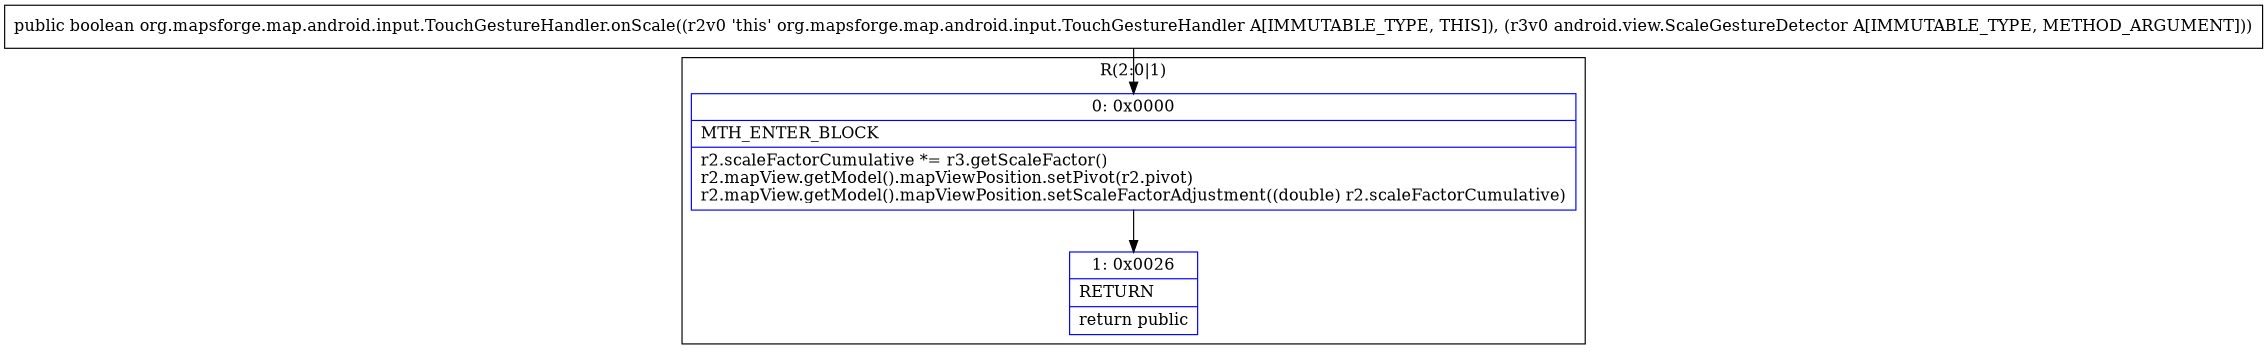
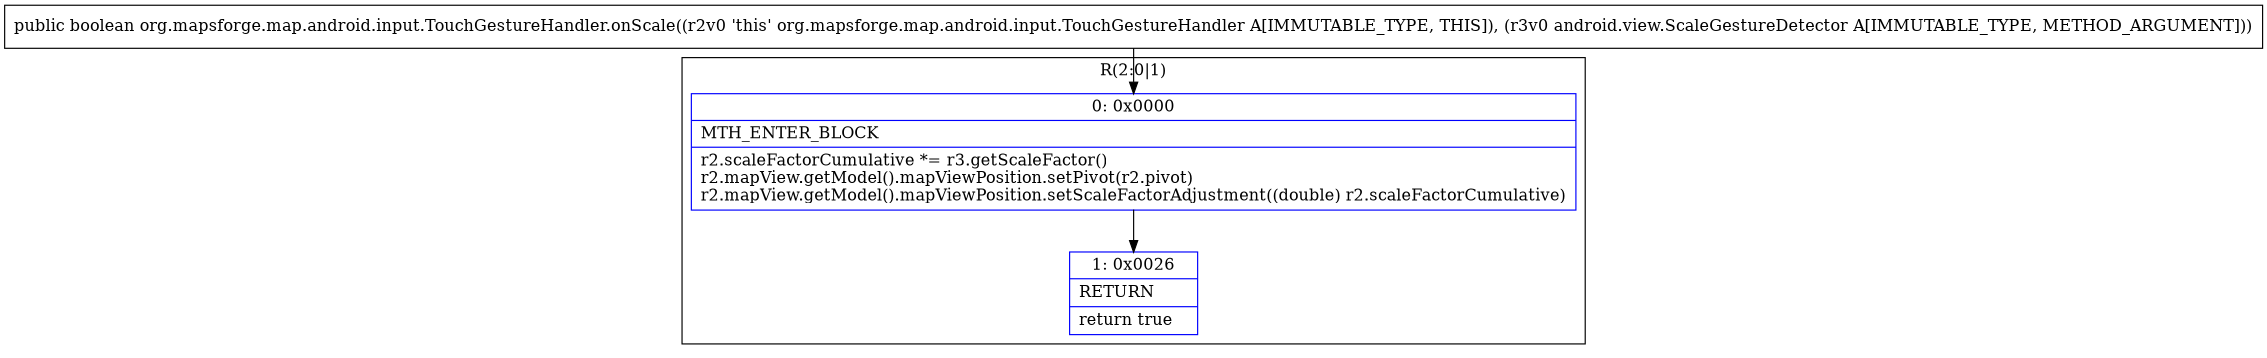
(1134, 320) -> (1126, 320)
